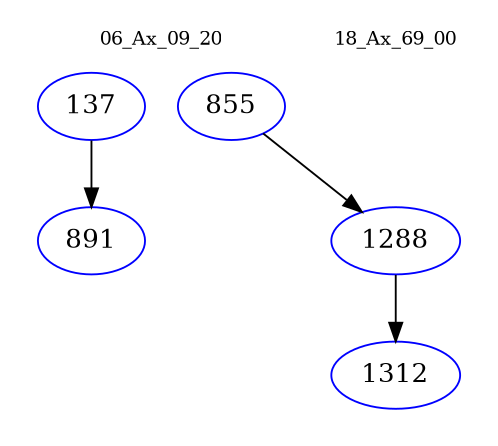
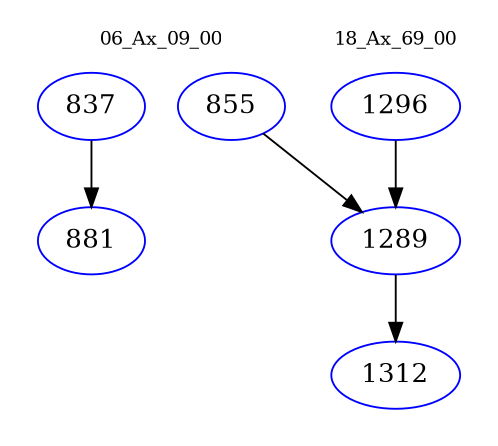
(161, 40) -> (161, 40)
(91, 106) -> (91, 106)
none -> (396, 106)
(91, 241) -> (91, 241)
(396, 241) -> (396, 241)
